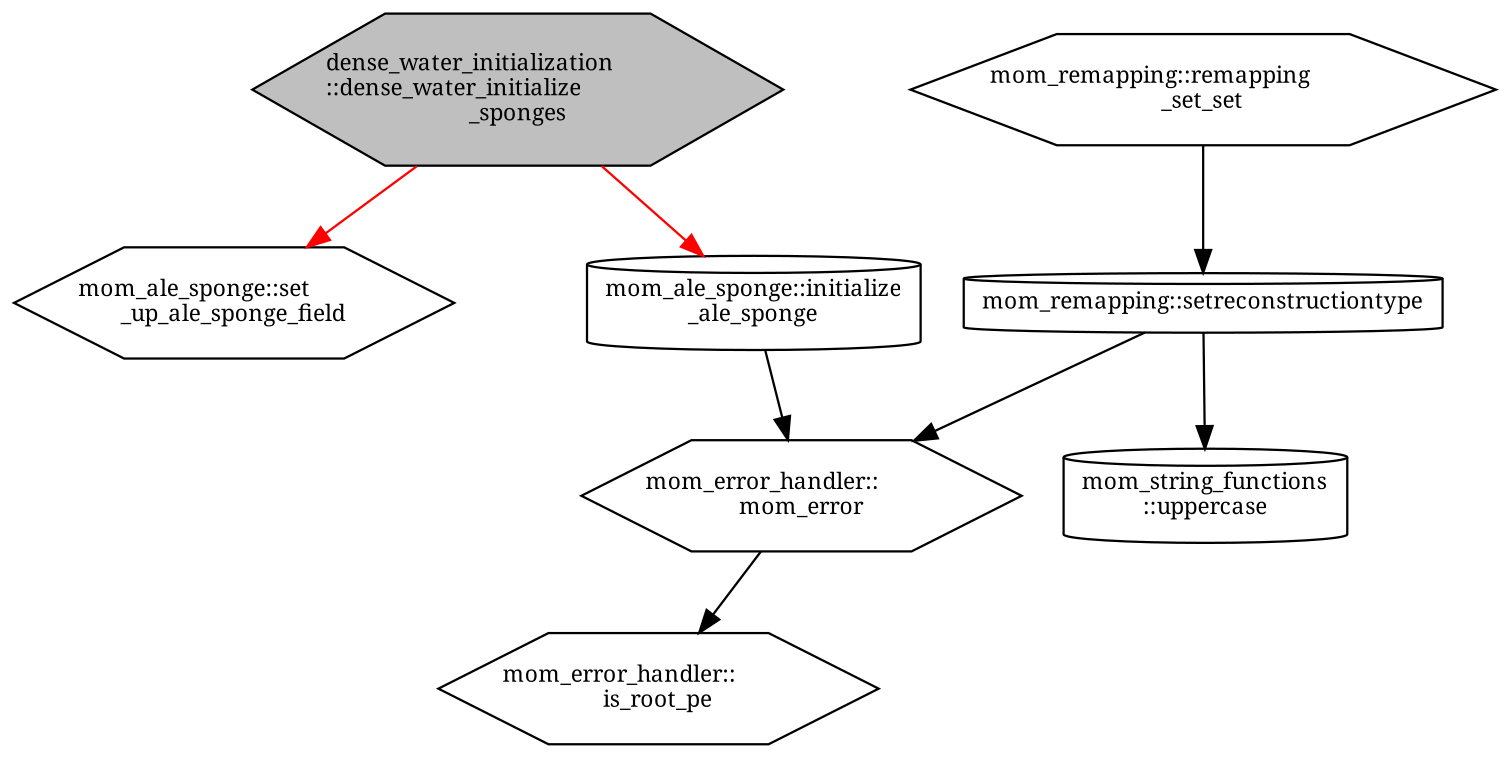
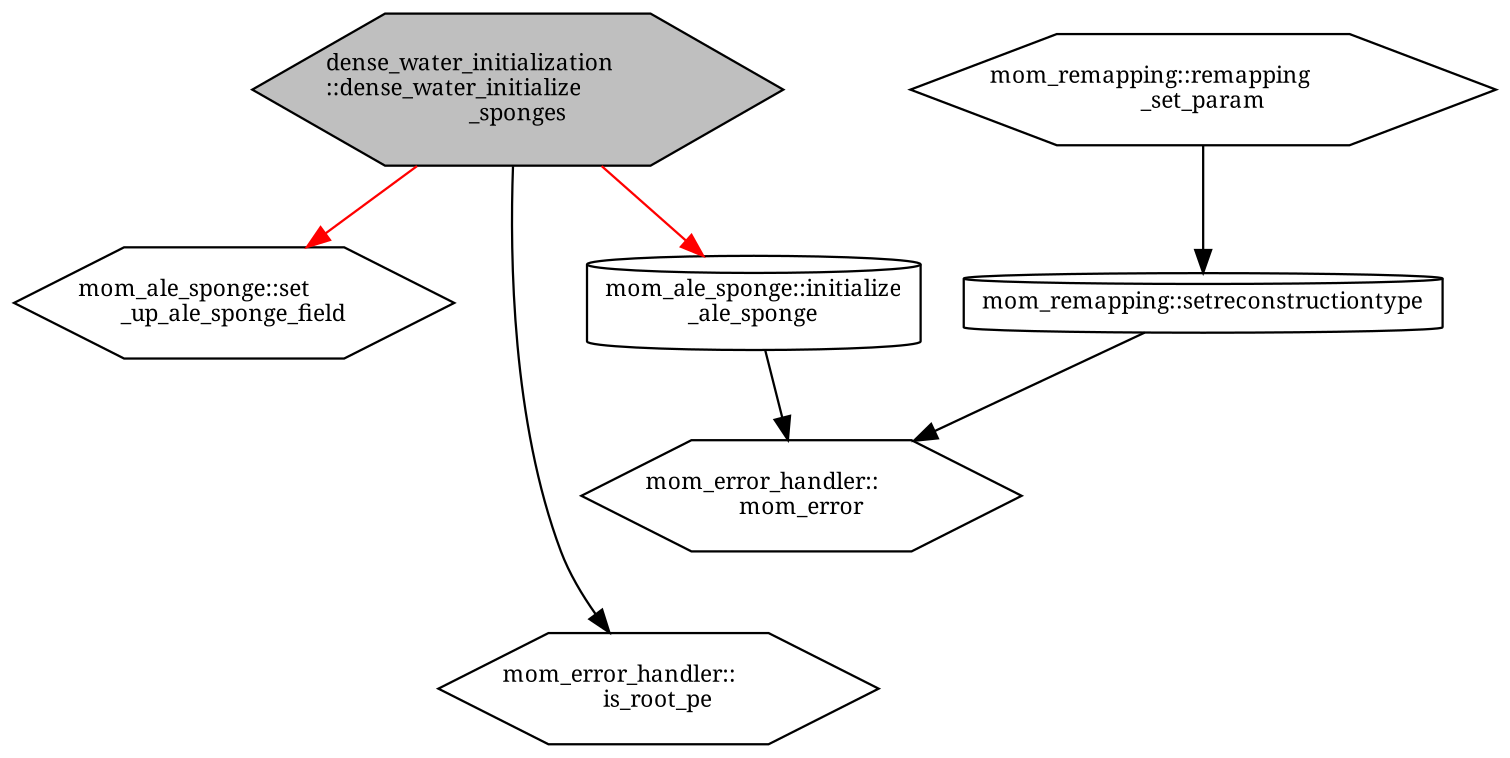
(1203, 90) -> (1203, 90)
(1205, 496) -> none
(737, 583) -> (523, 397)
